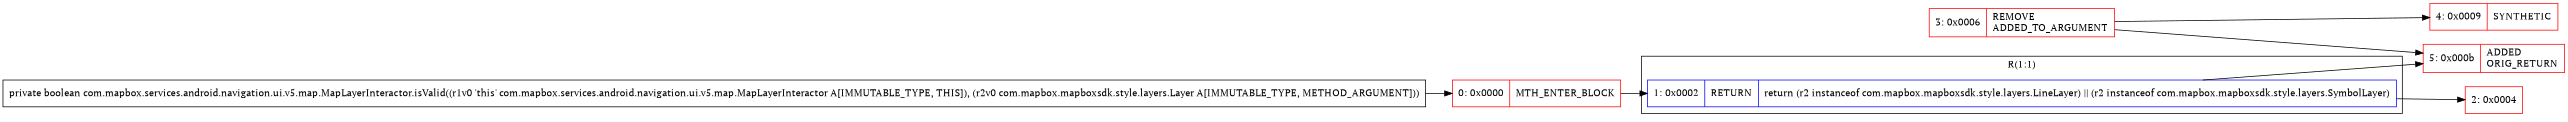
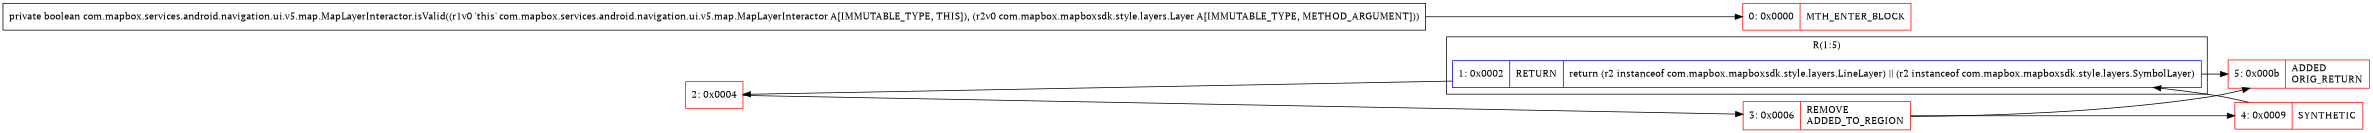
(2051, 28) -> (1856, 121)
(2022, 65) -> (1827, 45)
(1630, 93) -> (2205, 94)
none -> (1239, 105)
